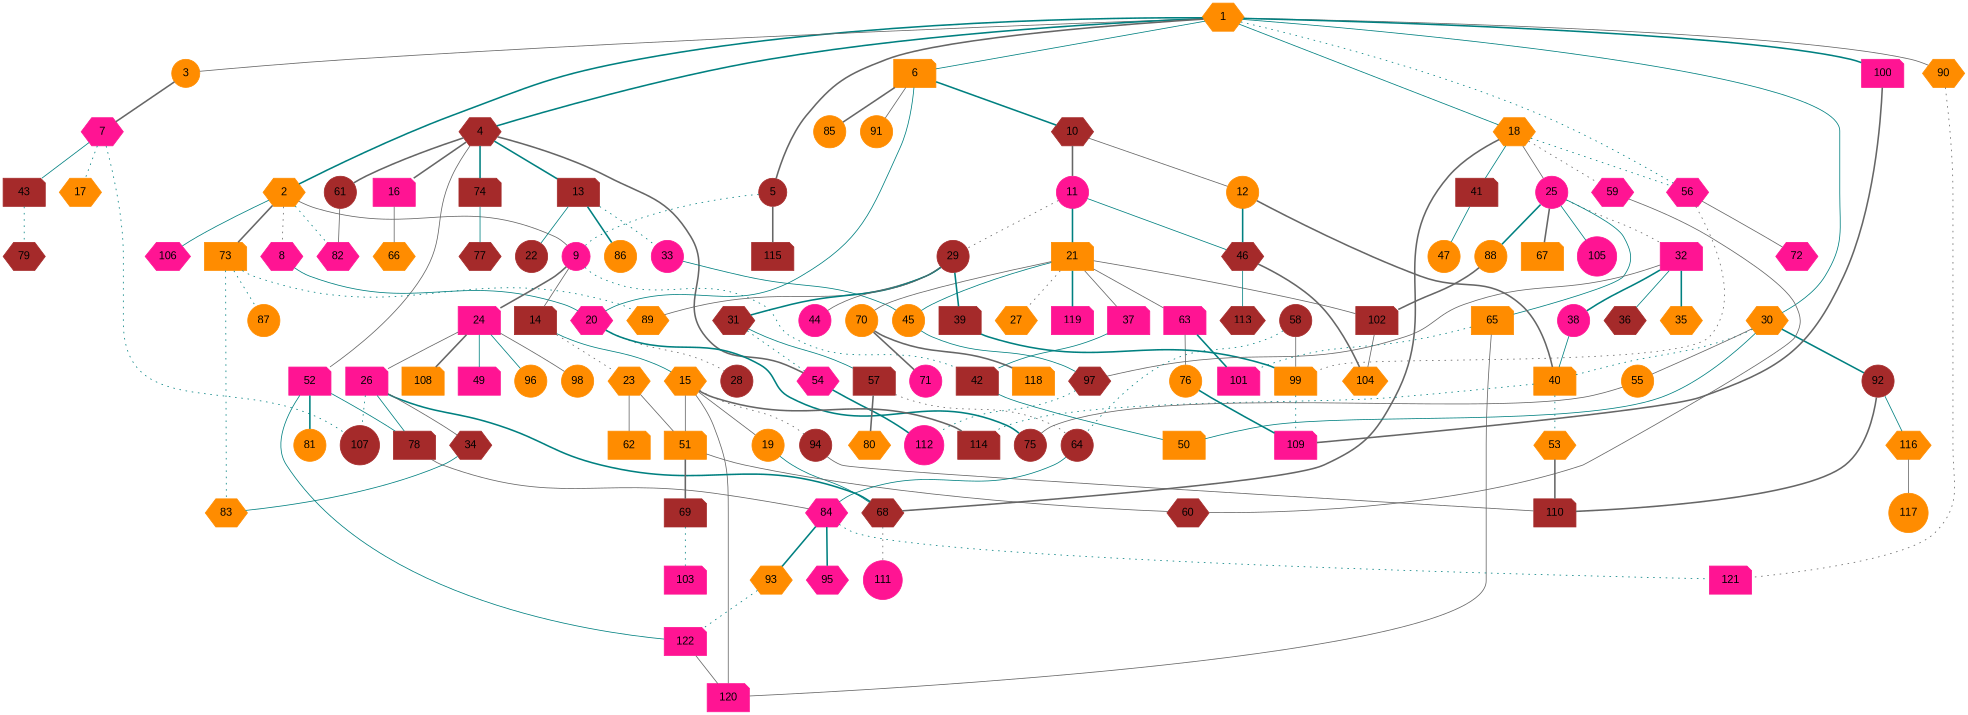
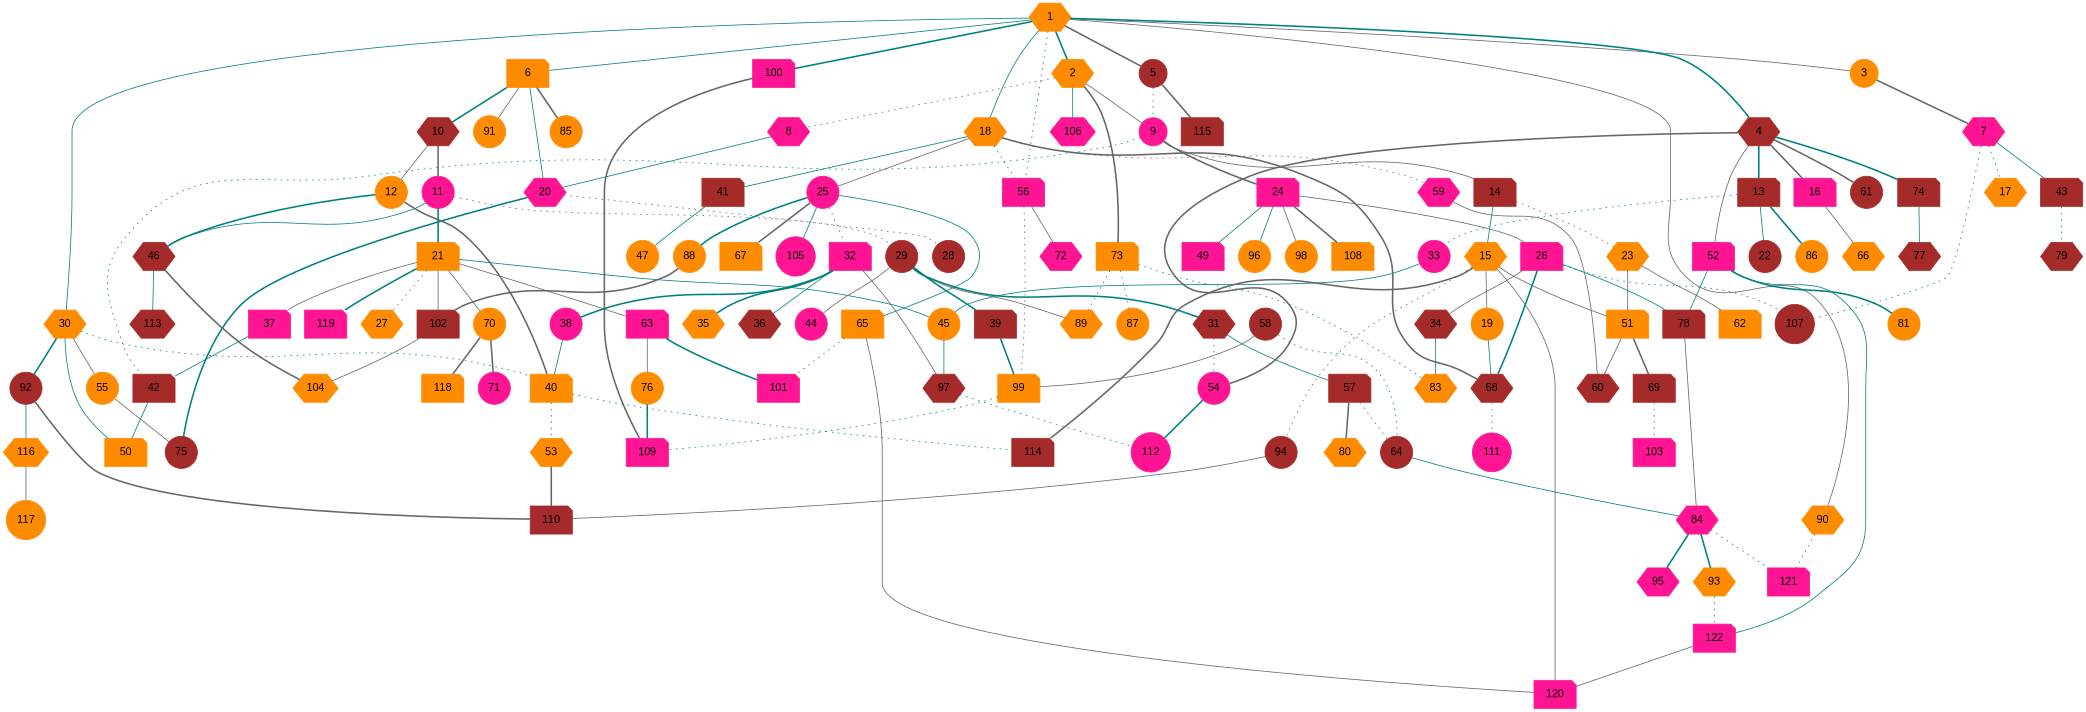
(1688, 192) -> (1024, 192)
(338, 256) -> none
(818, 381) -> (1214, 388)
